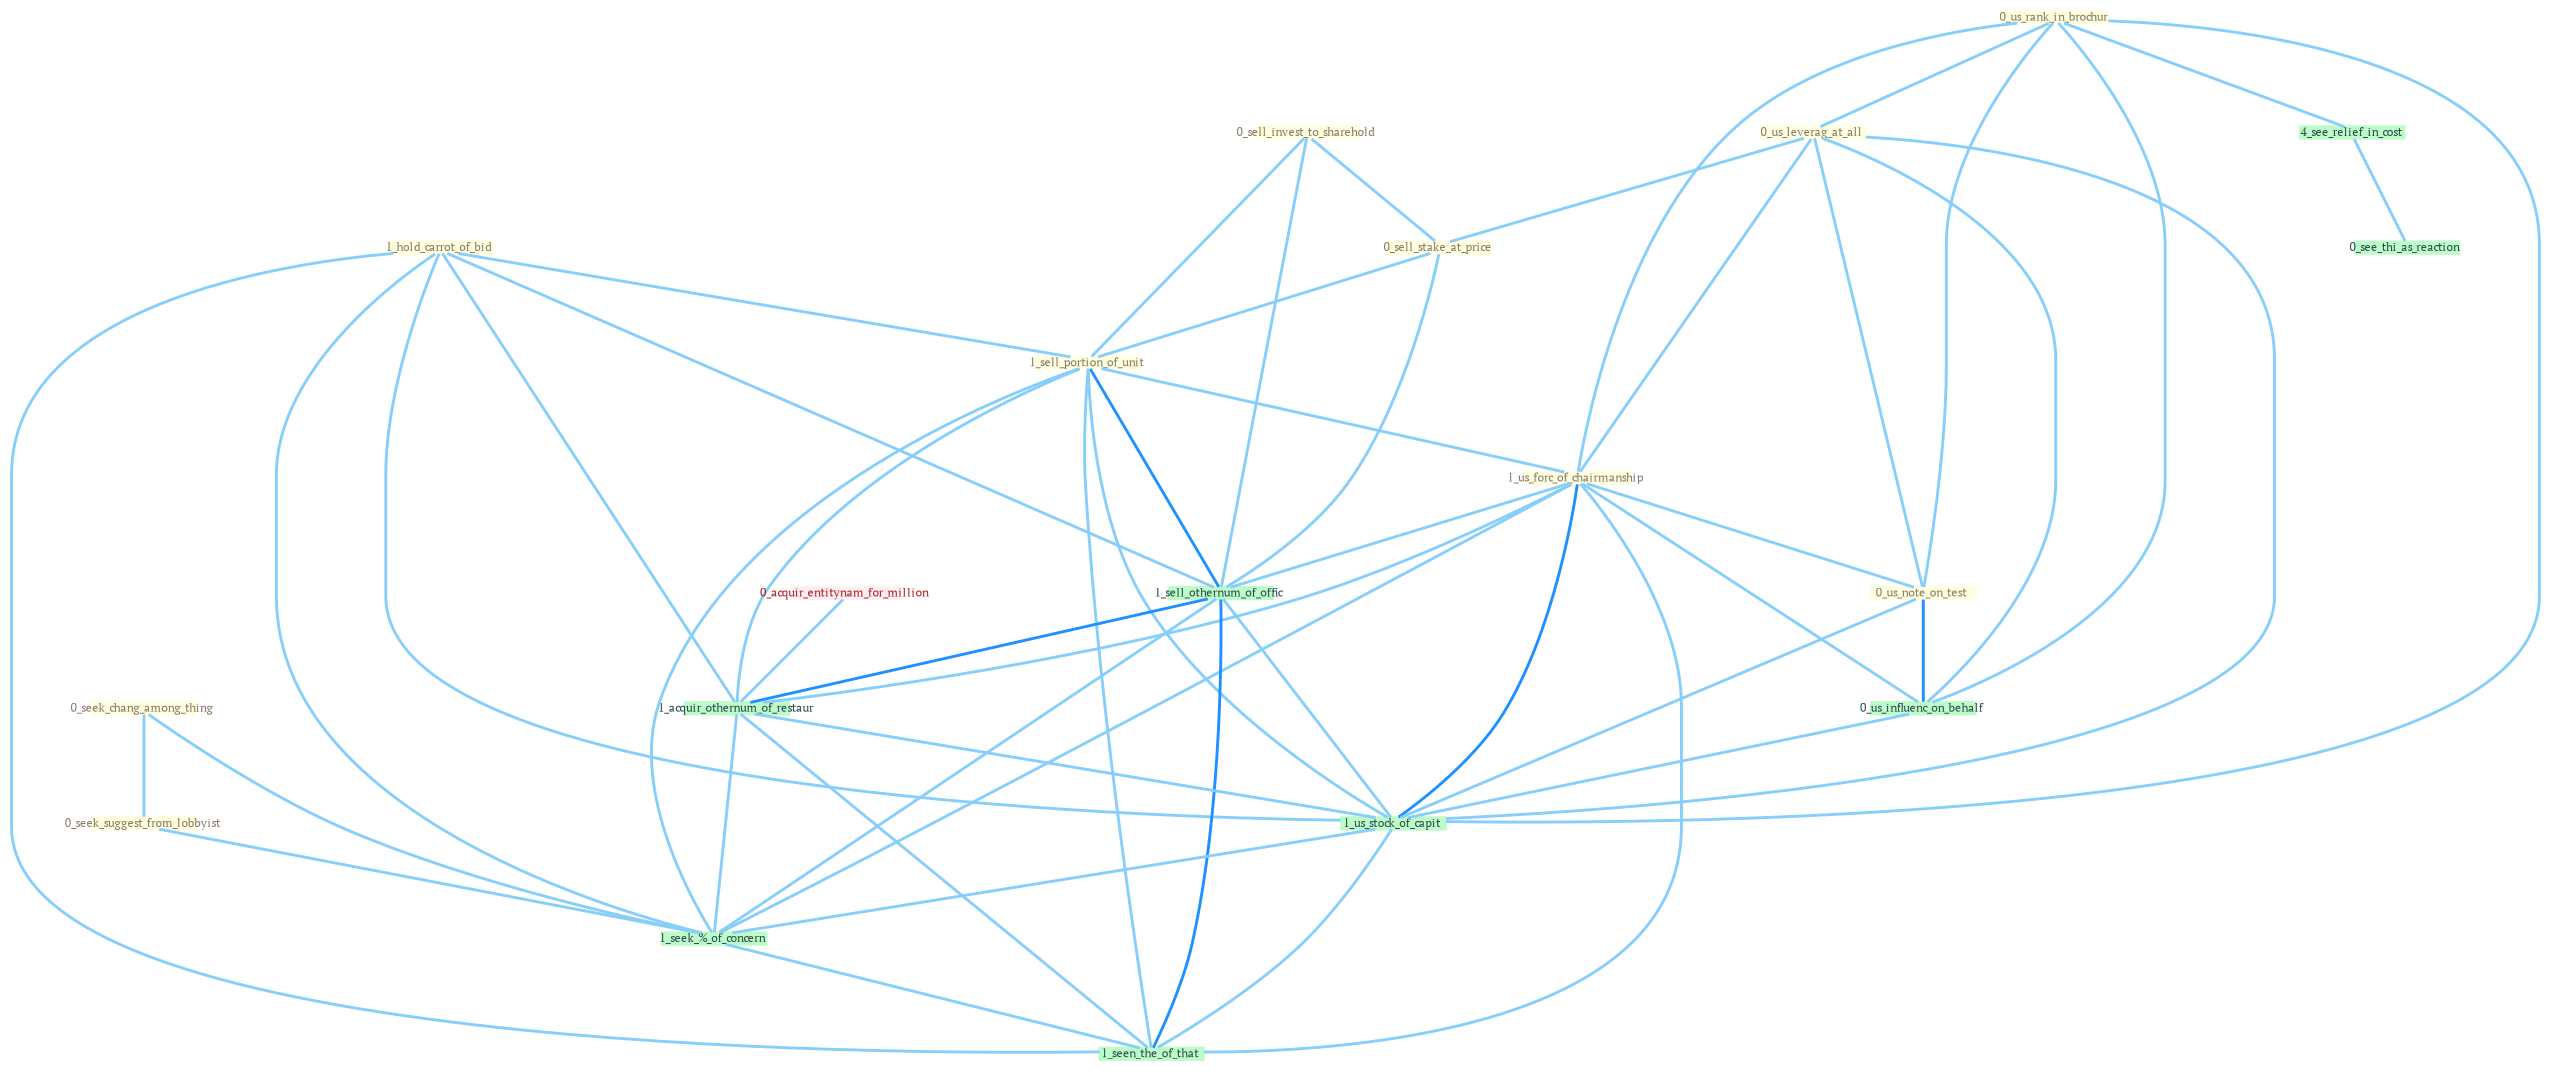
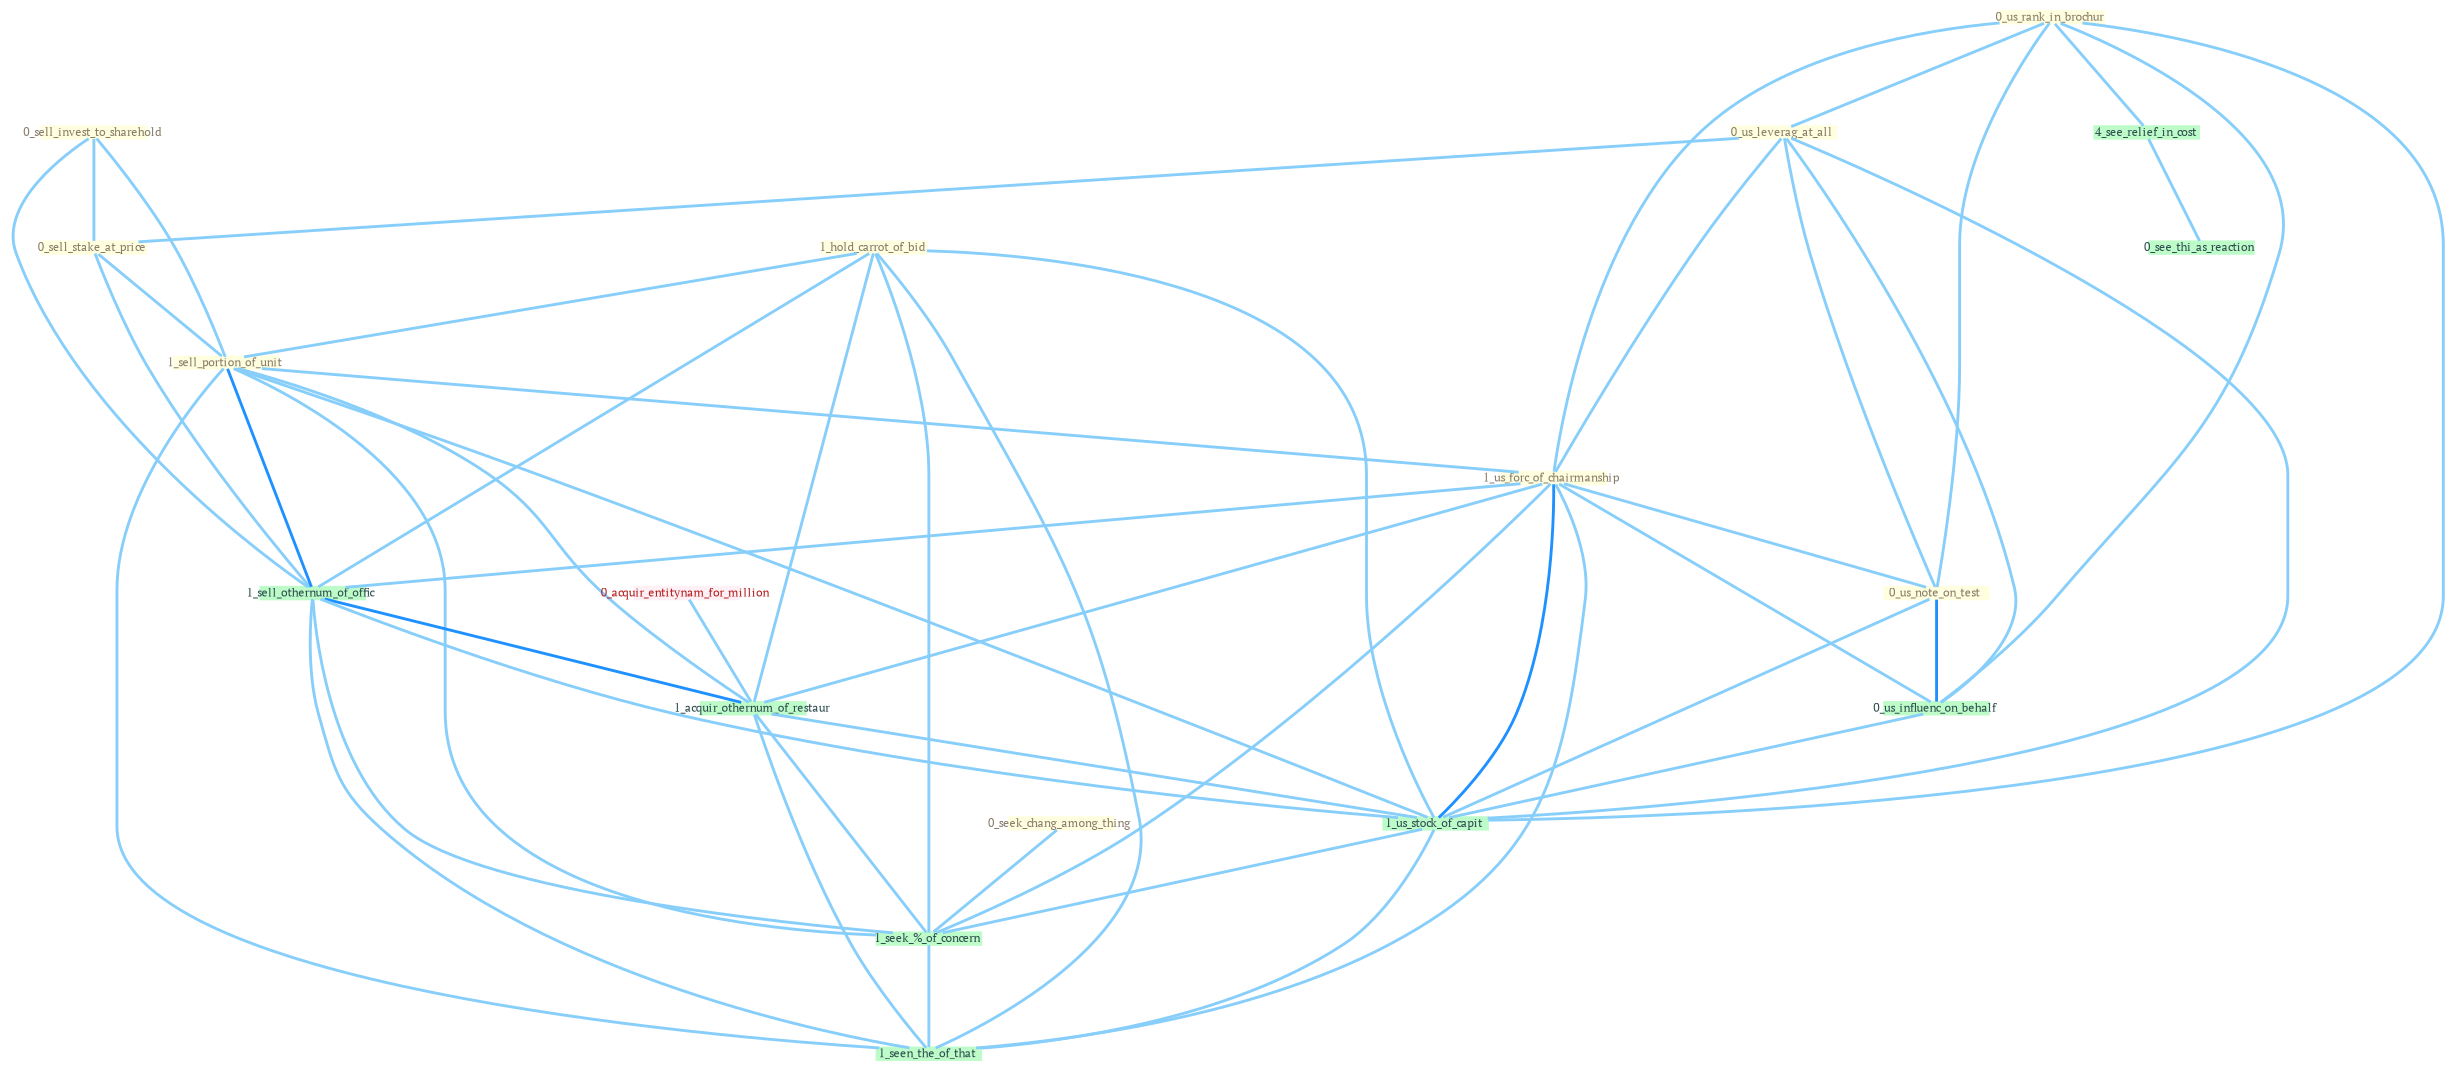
(1216, 771) -> (517, 921)
(144, 823) -> none
